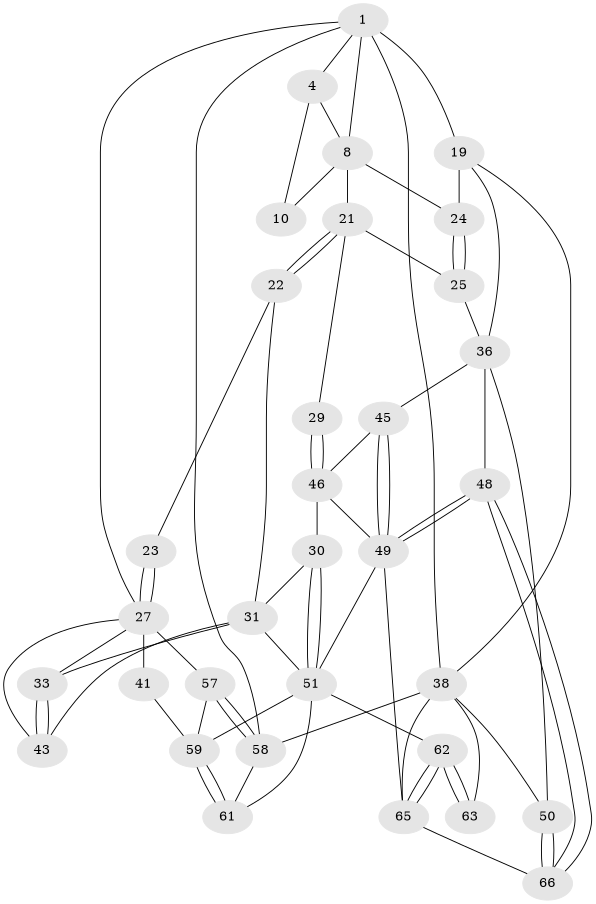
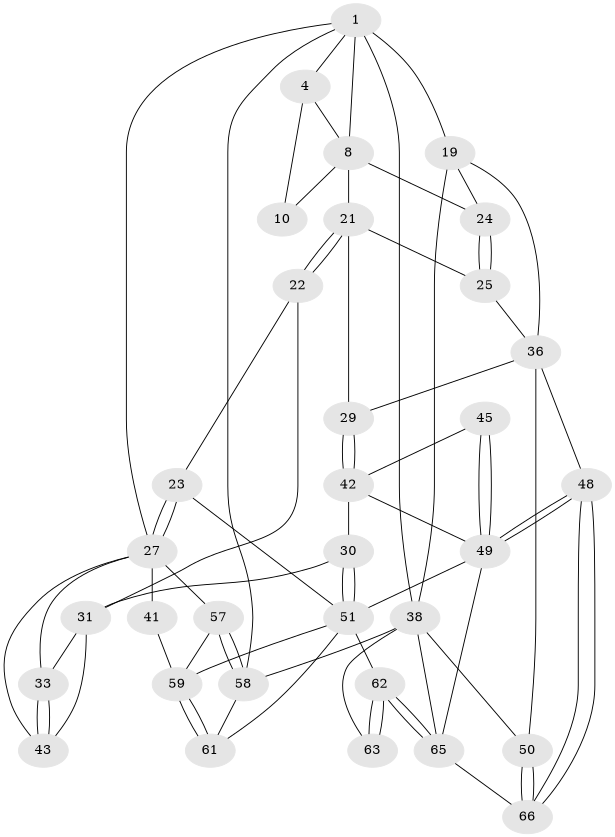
(434, 386) -> (442, 386)
(317, 485) -> (349, 485)
(282, 651) -> (263, 552)
